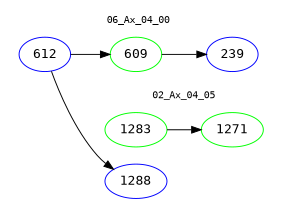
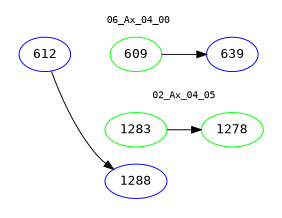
(86, 54) -> none
(232, 54) -> (232, 54)
(232, 130) -> (232, 130)
